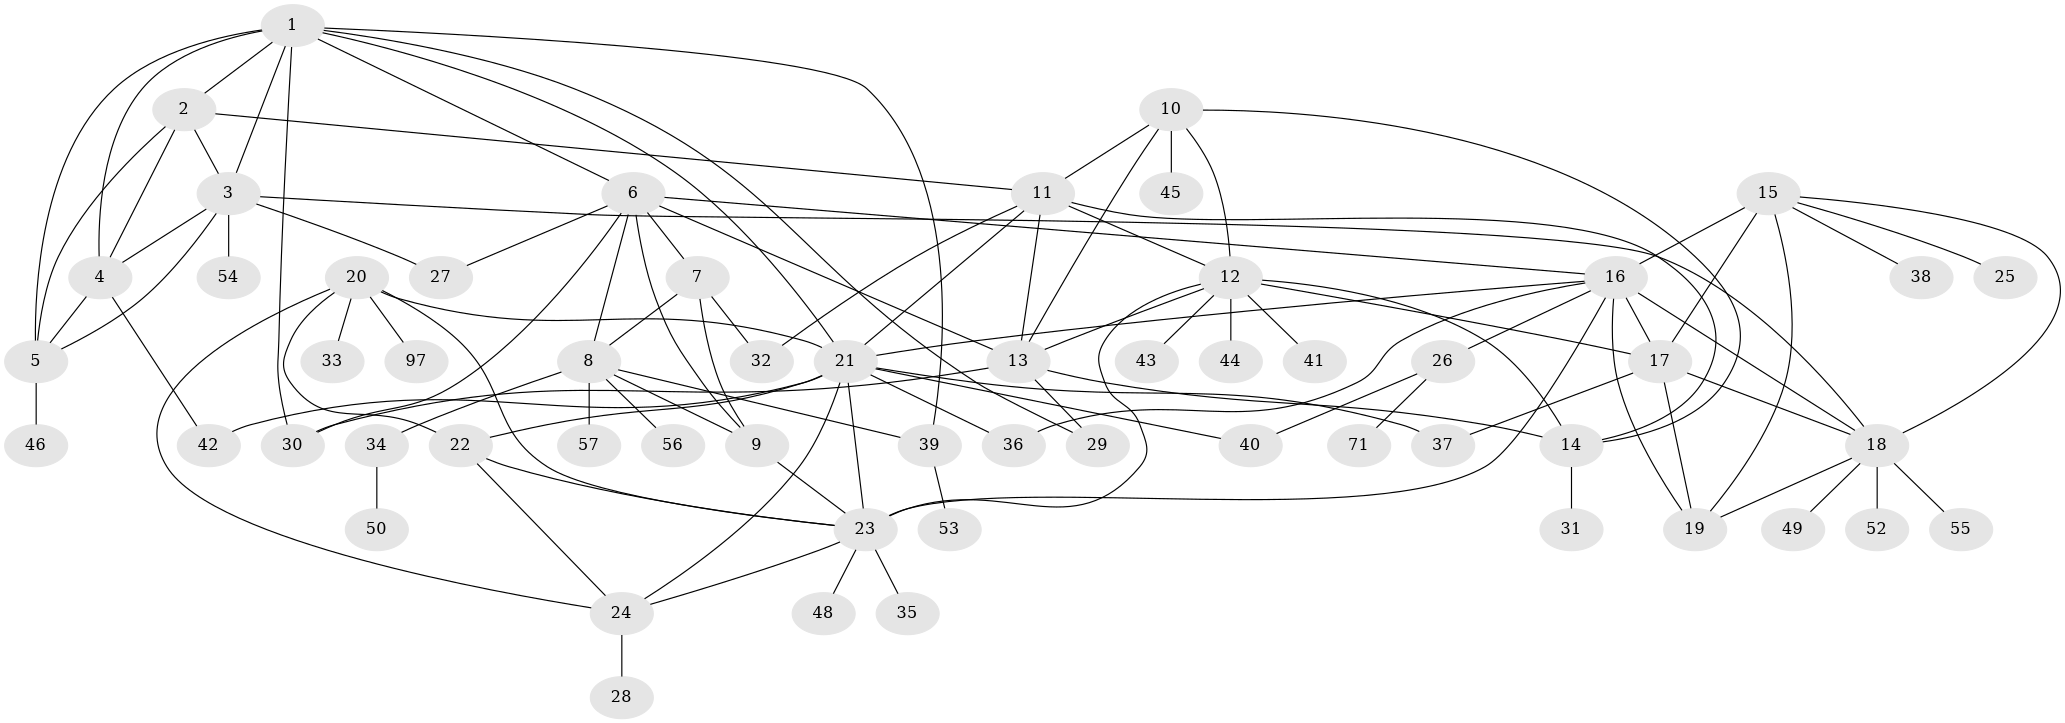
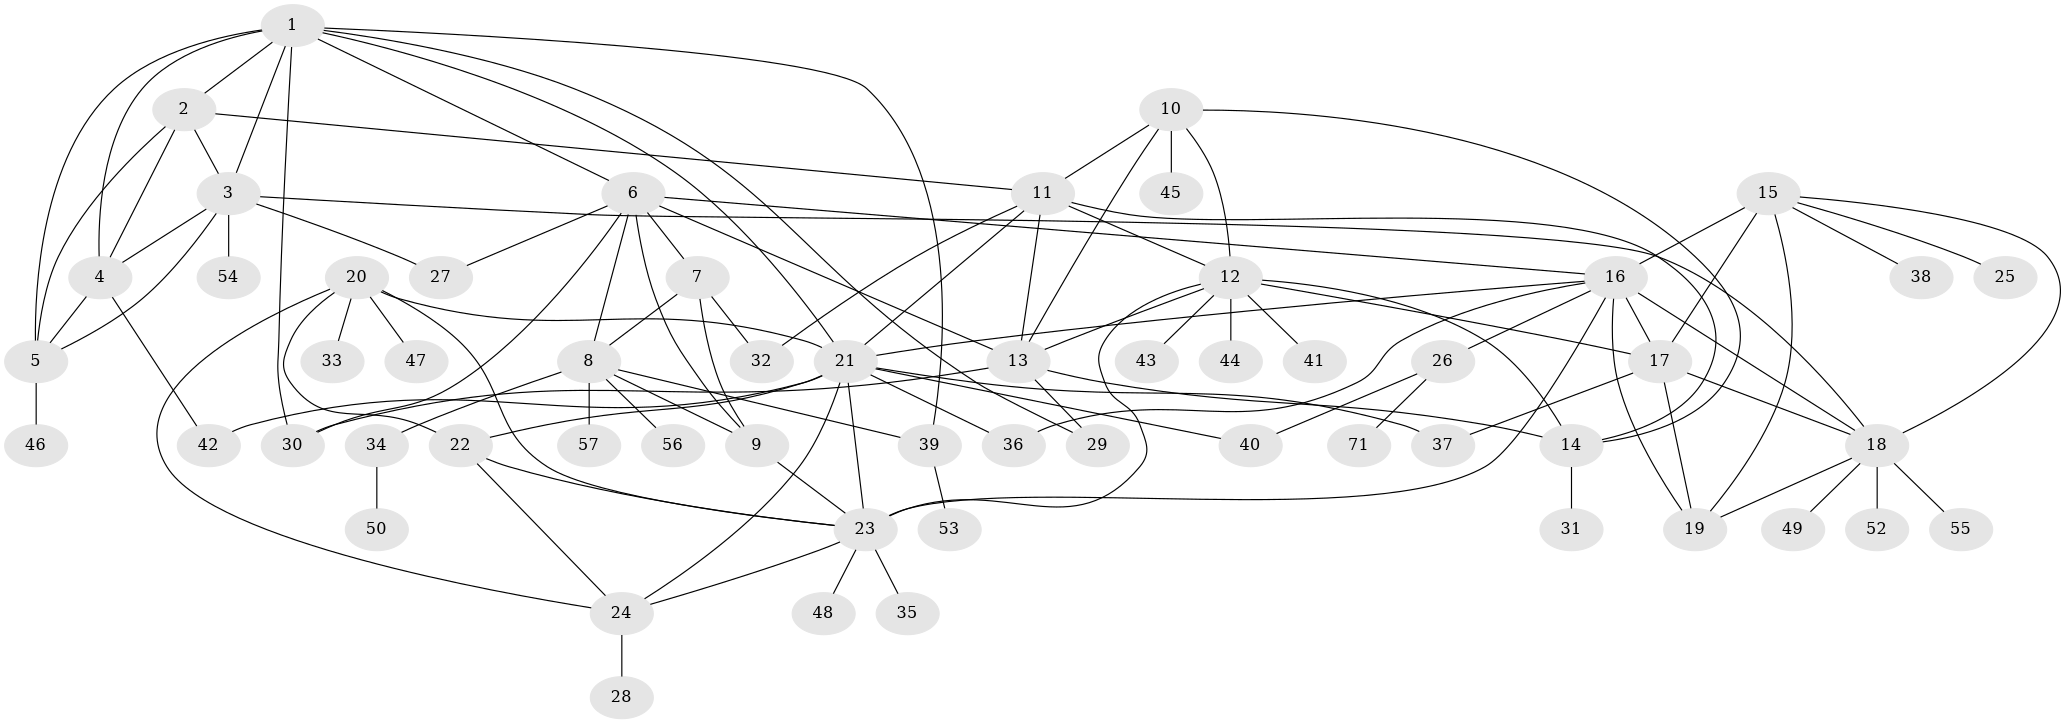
(416, 362) -> (416, 362)
